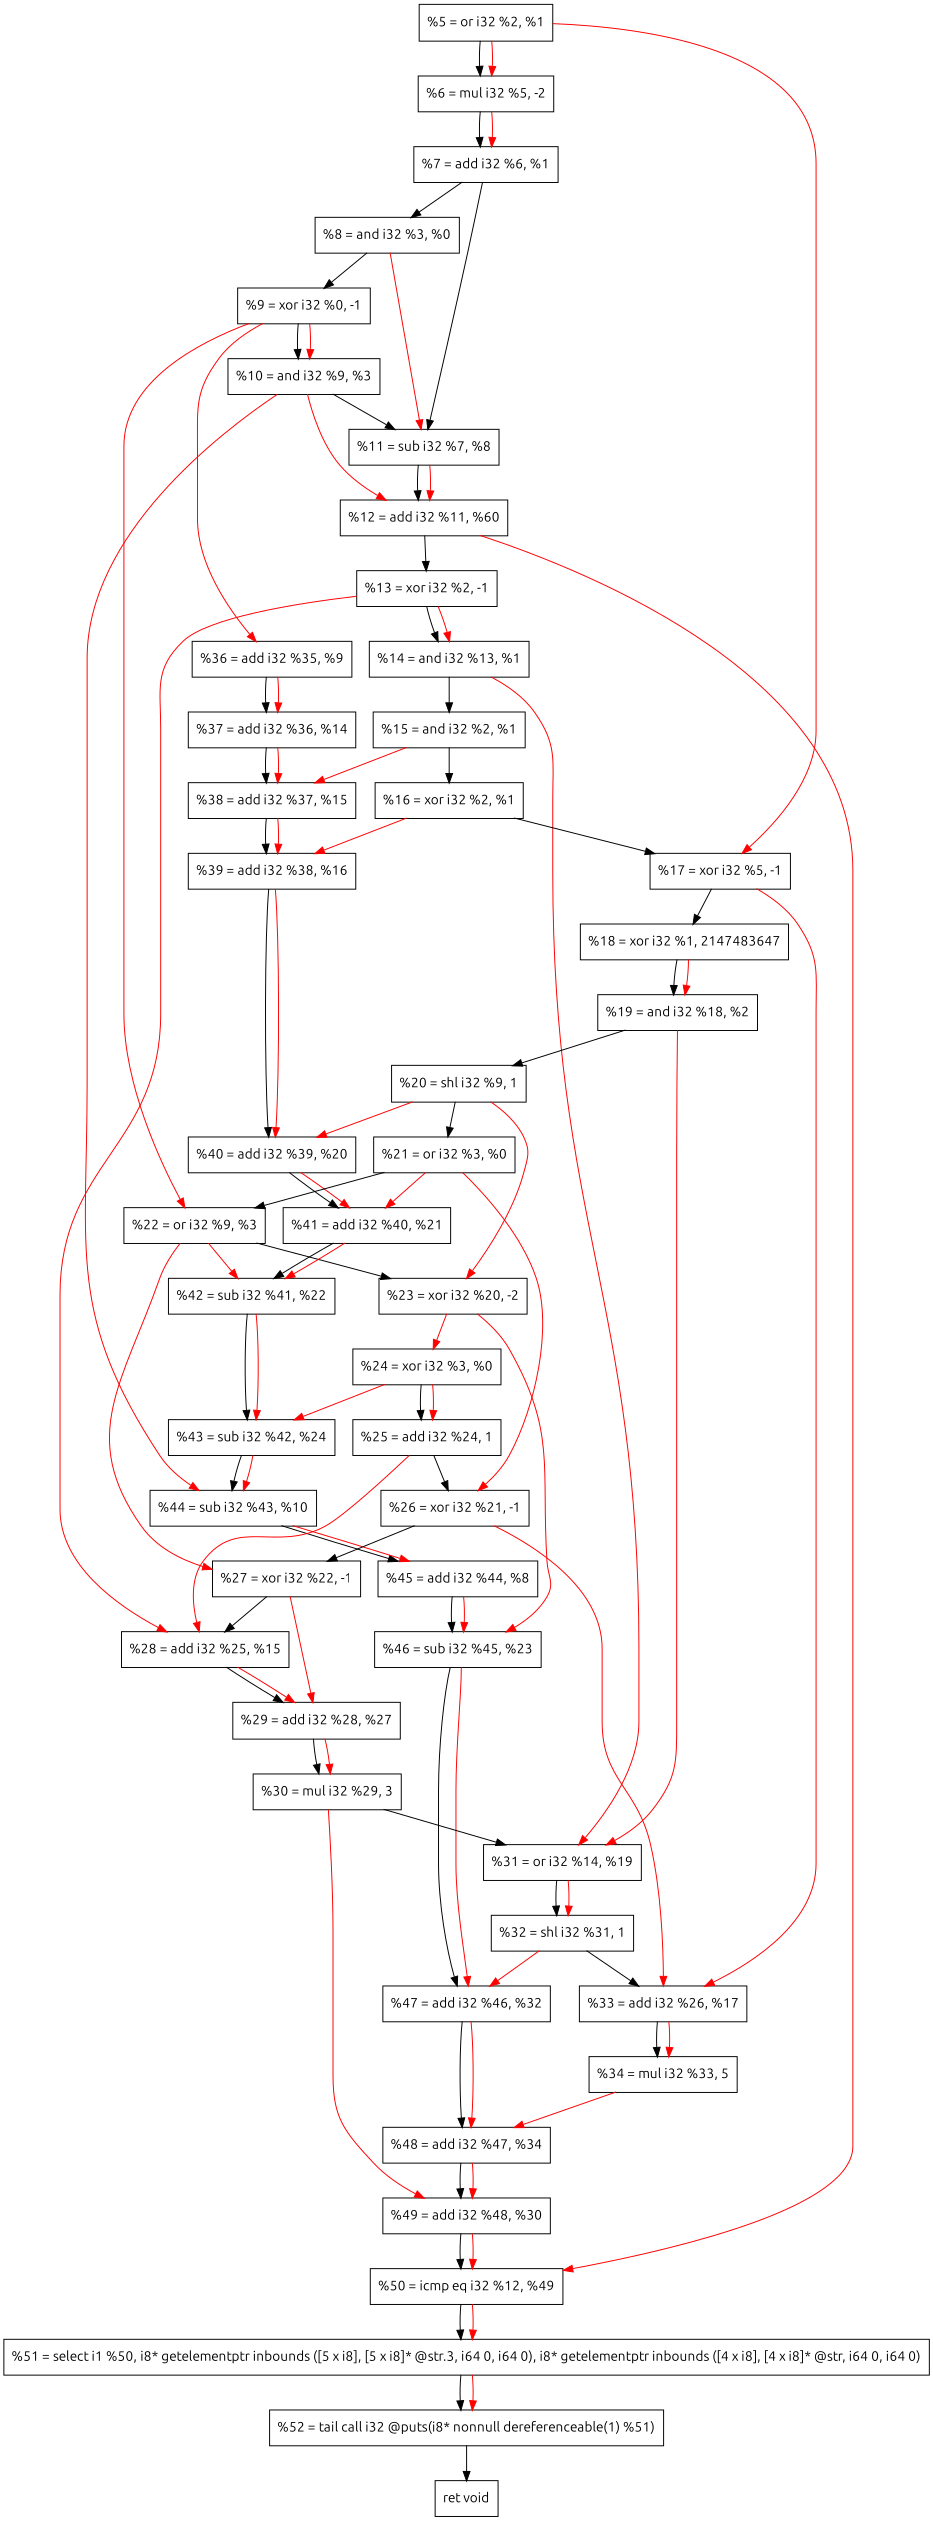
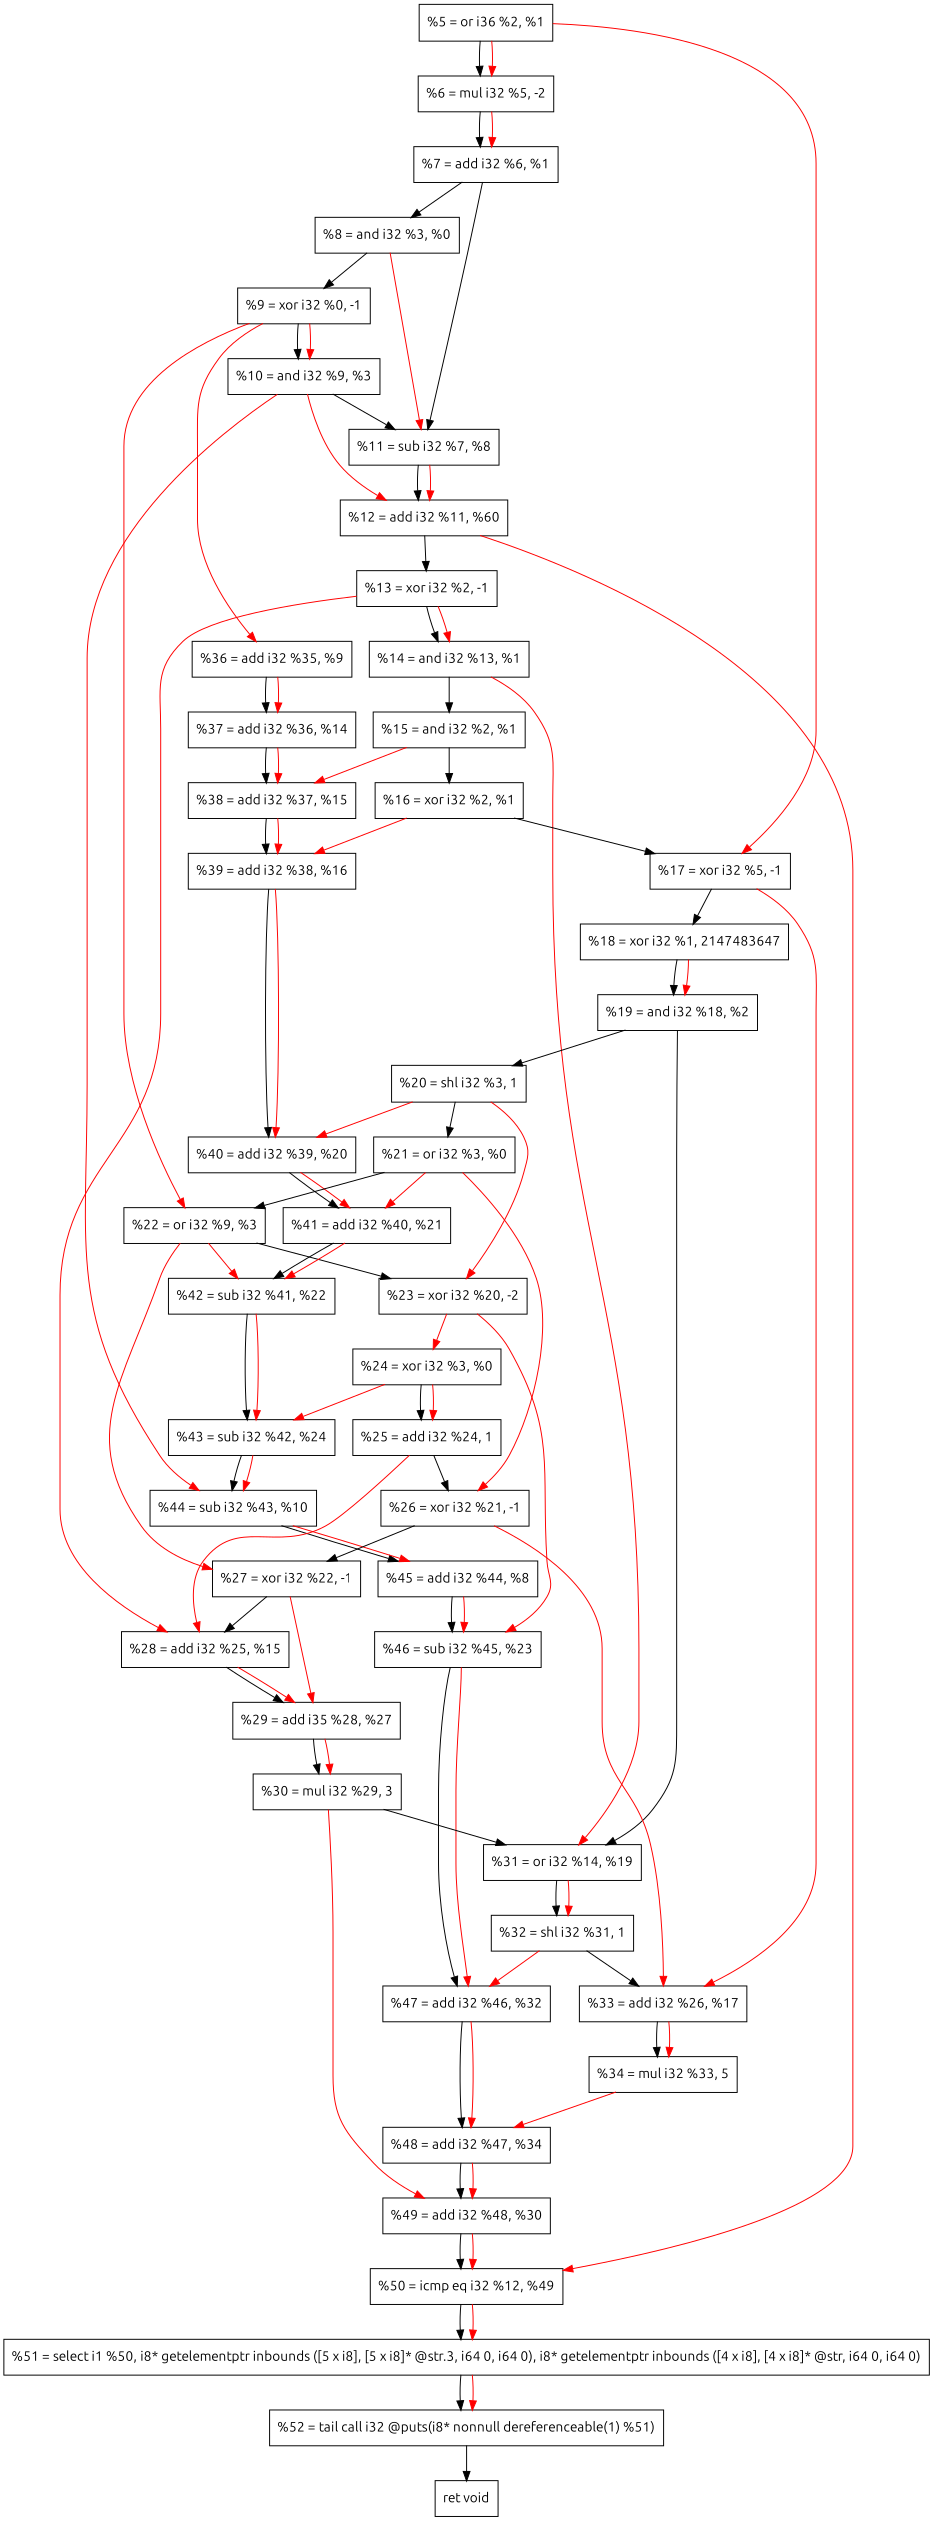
(486, 23) -> (486, 23)
(459, 1084) -> (459, 1084)
(677, 1448) -> (677, 1448)
(317, 1721) -> (317, 1721)
